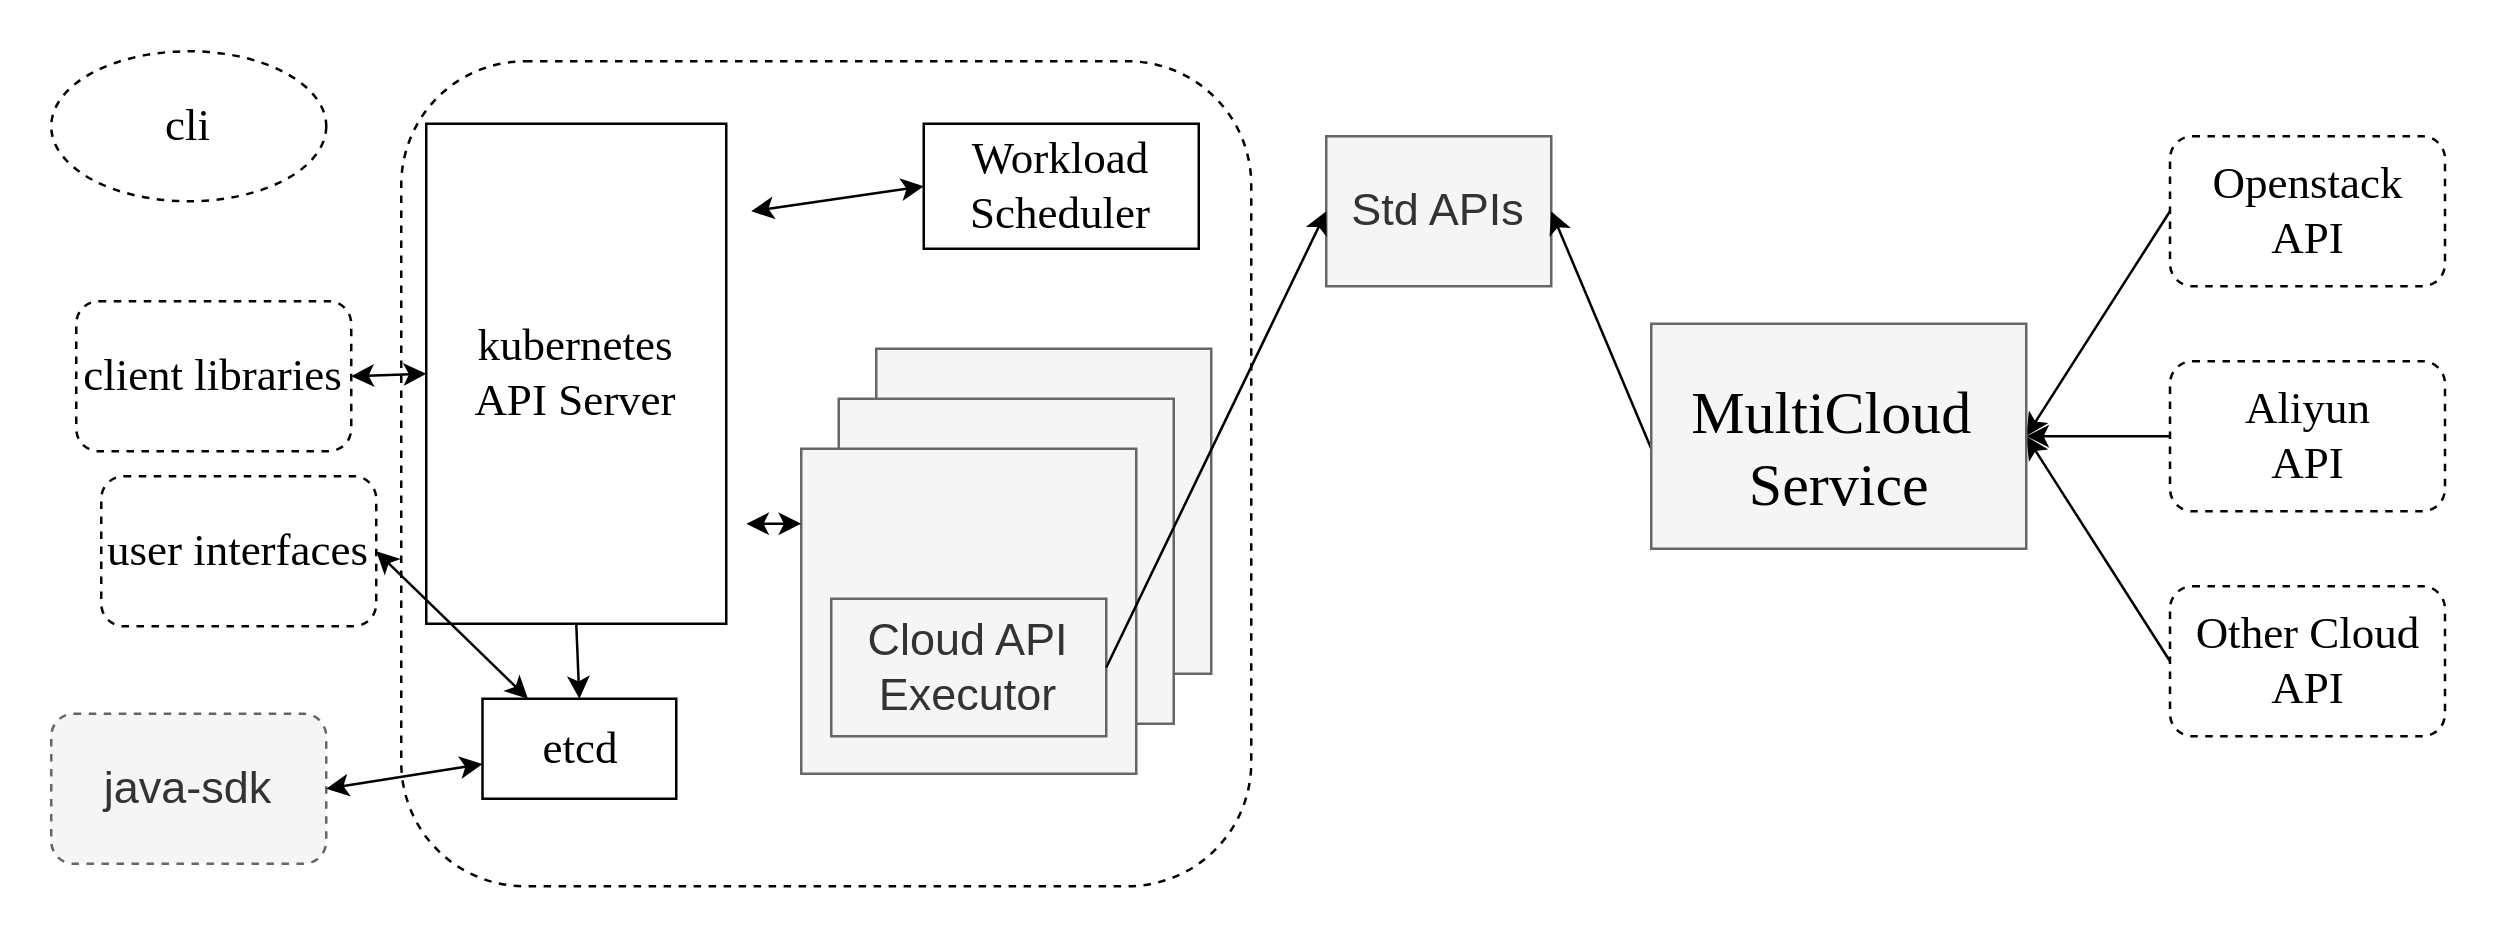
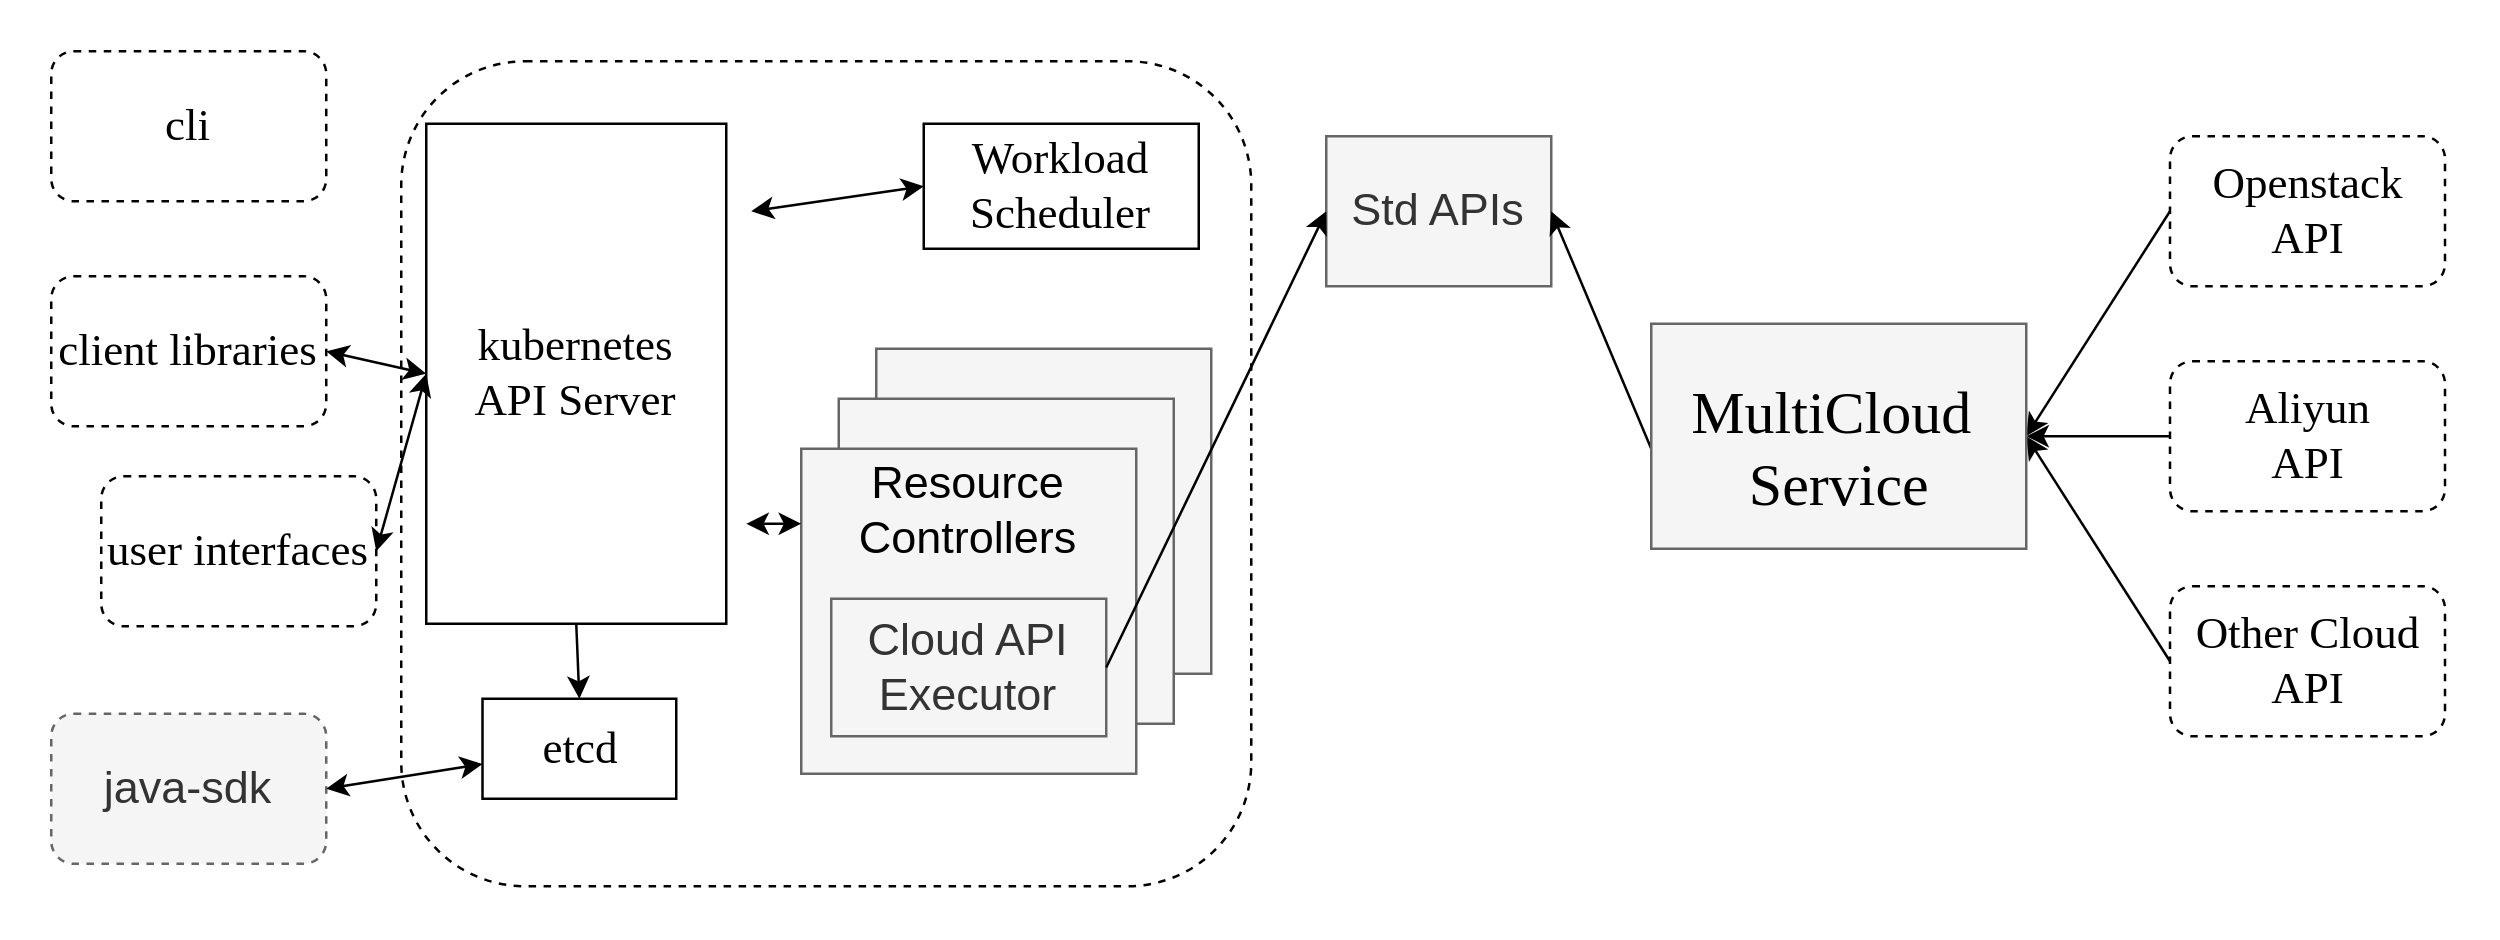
(189, 126) -> (189, 126)
(214, 376) -> (189, 351)
none -> (969, 511)
(452, 625) -> (401, 463)
